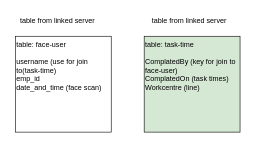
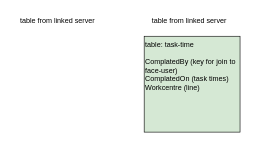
(63, 84) -> none
